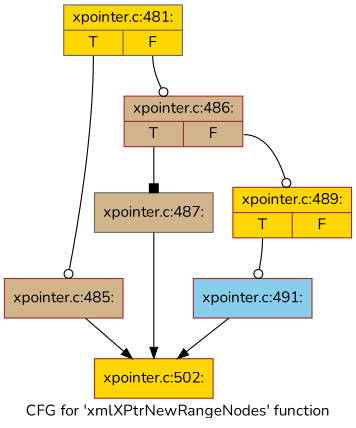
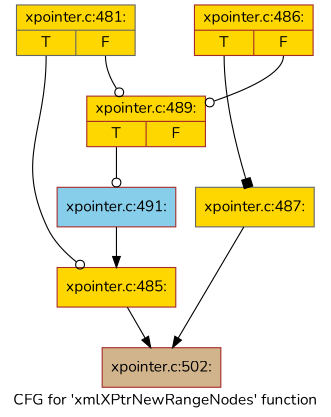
(155, 72) -> (109, 73)
(183, 121) -> (254, 30)
(154, 213) -> (255, 207)
(64, 298) -> (116, 287)
(208, 335) -> (116, 242)
(154, 378) -> (161, 367)
